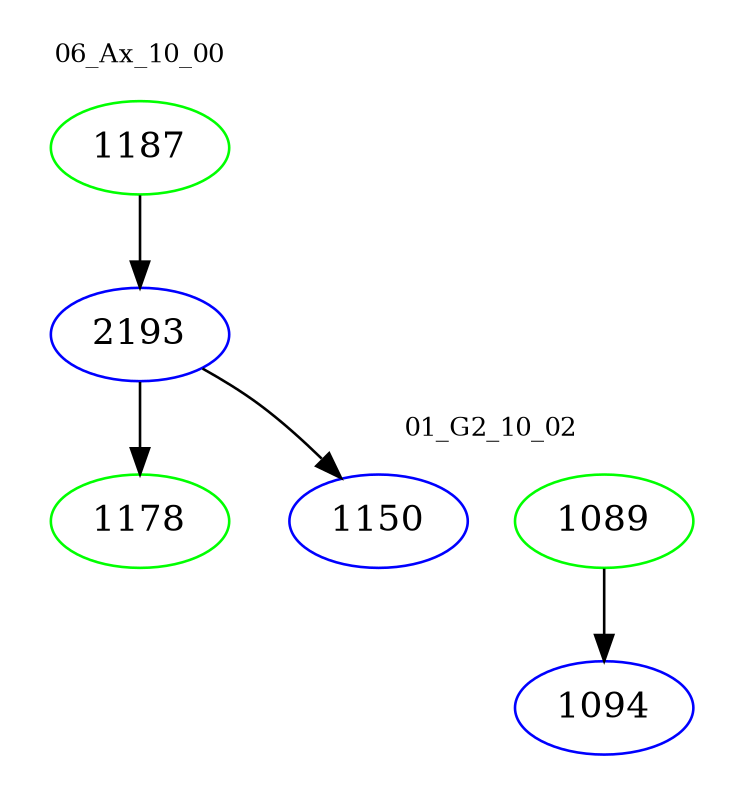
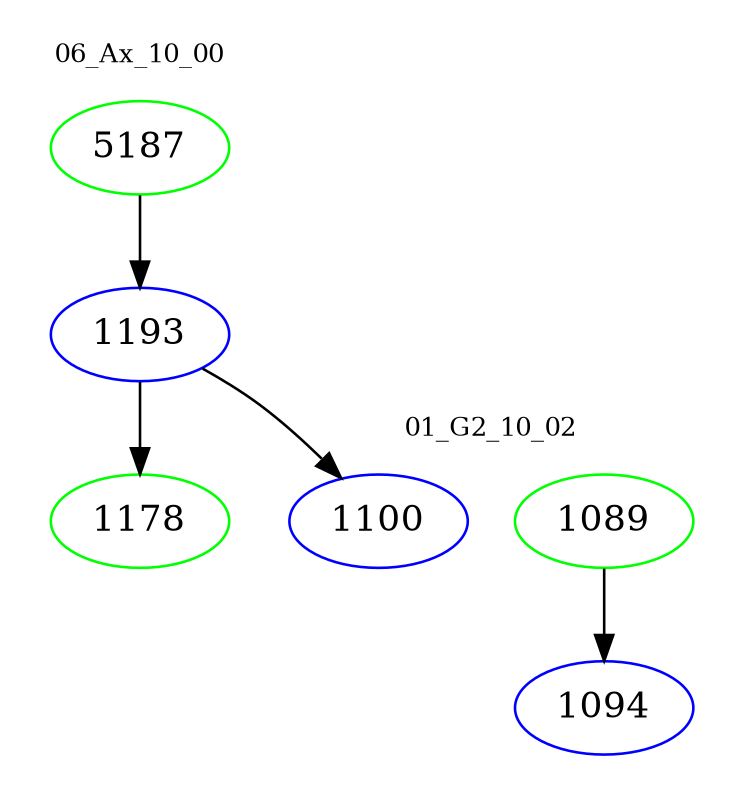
(140, 148) -> (140, 148)
(140, 335) -> (140, 335)
(379, 521) -> (379, 521)
